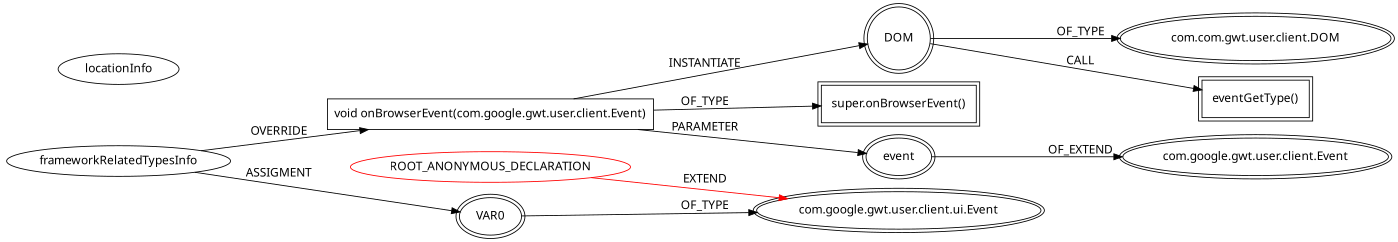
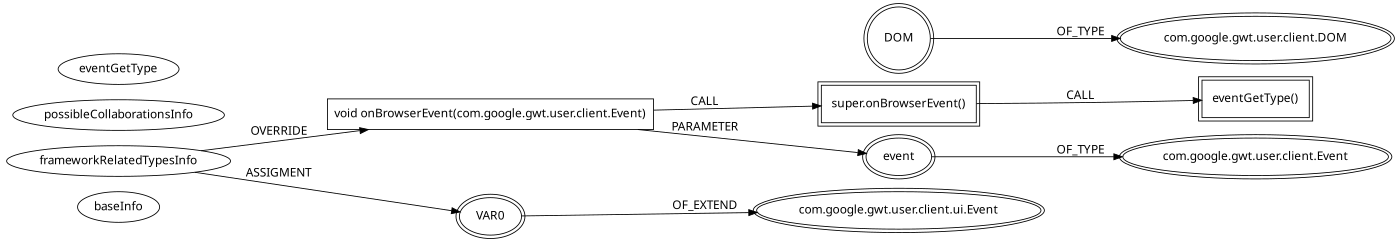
(1256, 38) -> (1256, 38)
(1062, 66) -> (1085, 103)
(119, 69) -> (119, 69)
(716, 72) -> none
(705, 102) -> (705, 102)
none -> (119, 115)
(1081, 150) -> (1081, 150)
(490, 167) -> none
(705, 206) -> (705, 206)
none -> (119, 207)
